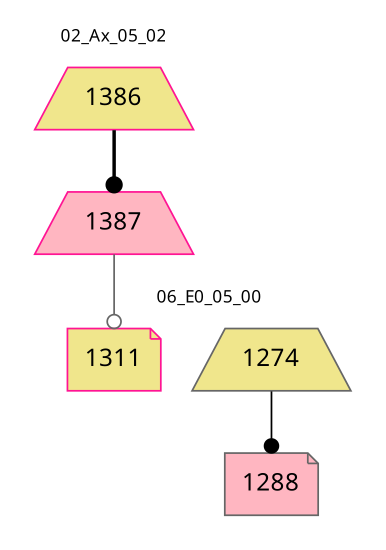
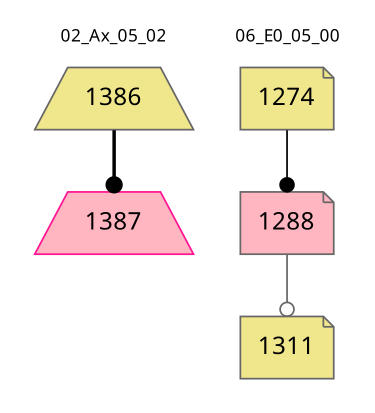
(114, 99) -> (114, 99)
(114, 293) -> (287, 279)
(114, 360) -> (287, 348)
(271, 360) -> (287, 99)
